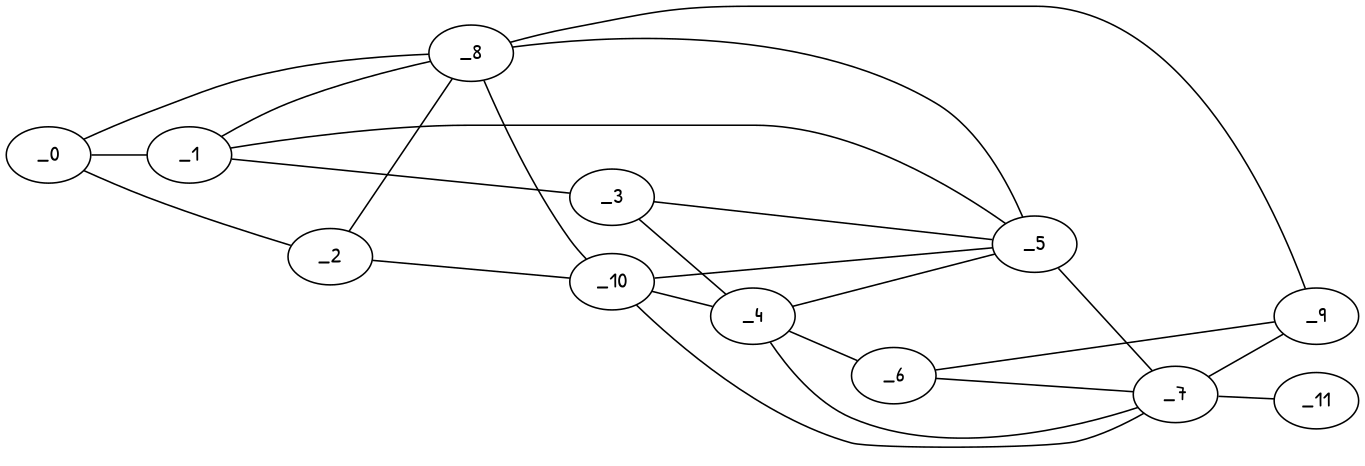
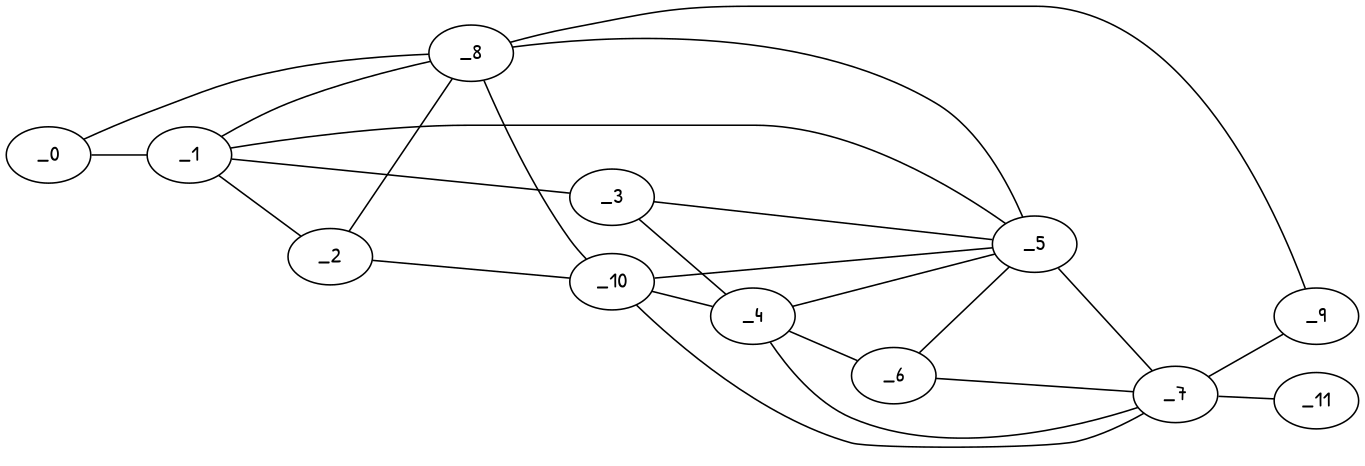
(186, 211) -> (260, 206)
(1105, 346) -> (964, 310)
